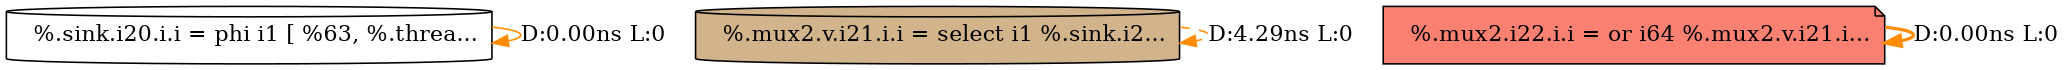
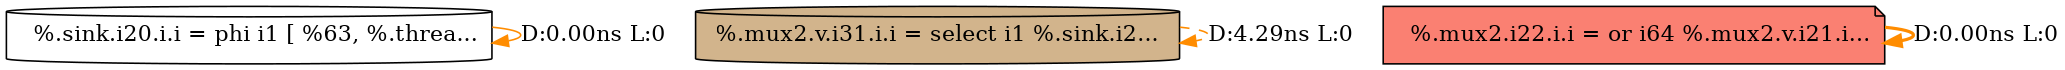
(938, 35) -> (938, 35)
